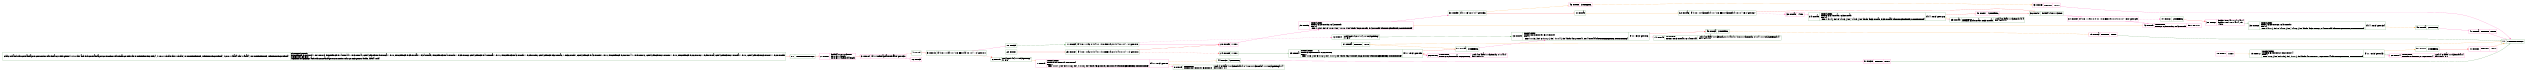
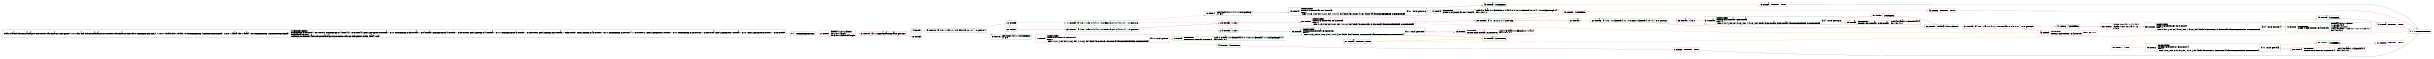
none -> (2329, 27)
(1508, 44) -> (1429, 11)
